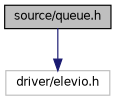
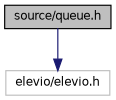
(58, 83) -> (58, 83)
